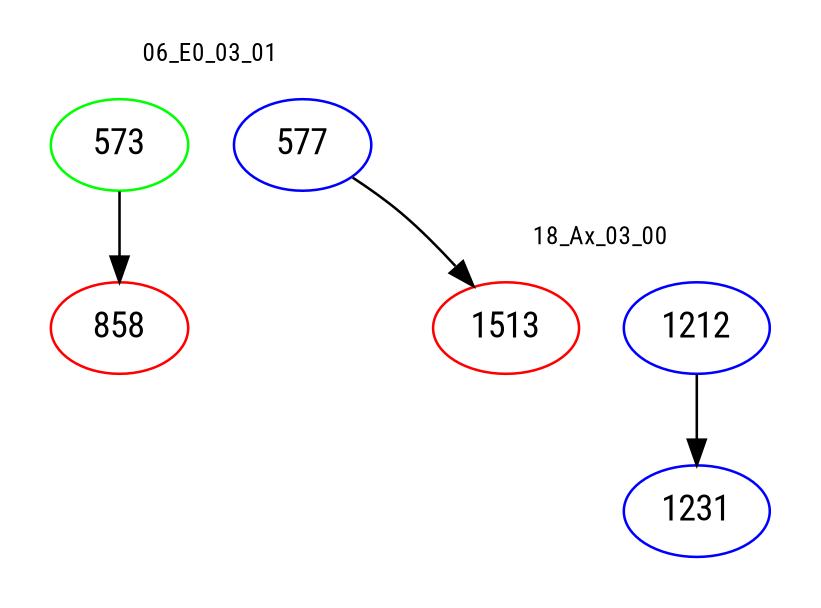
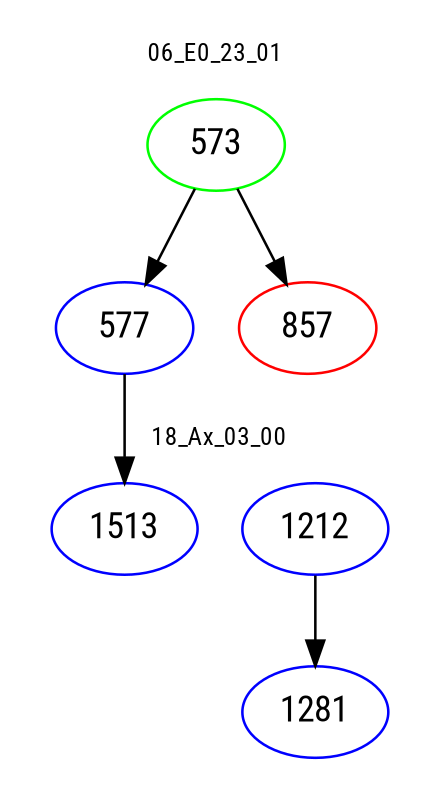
(211, 55) -> (216, 55)
none -> (176, 225)
(120, 328) -> (308, 328)
(506, 328) -> (125, 529)
(697, 511) -> (315, 712)
